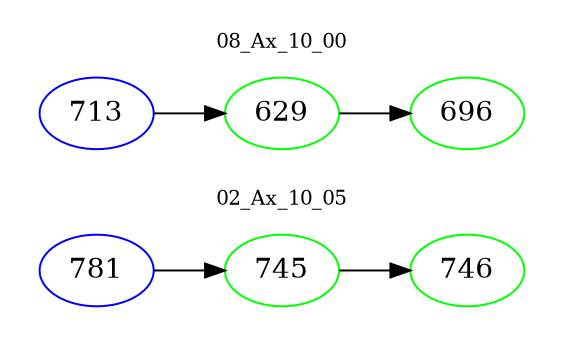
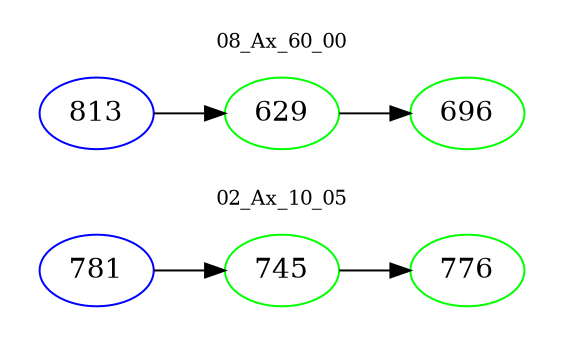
(282, 43) -> (282, 43)
(97, 113) -> (97, 113)
(467, 270) -> (467, 270)
